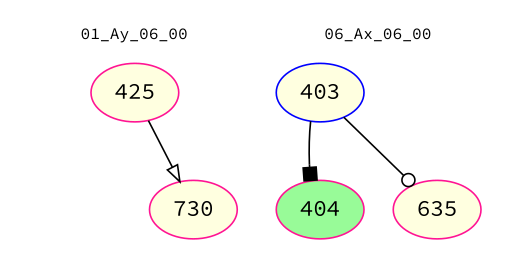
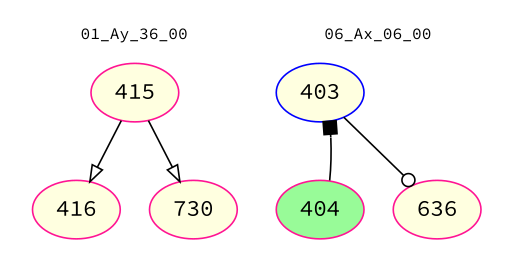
(135, 35) -> (135, 35)
(135, 93) -> (135, 93)
(309, 143) -> (331, 159)
none -> (76, 210)
(437, 210) -> (437, 210)
